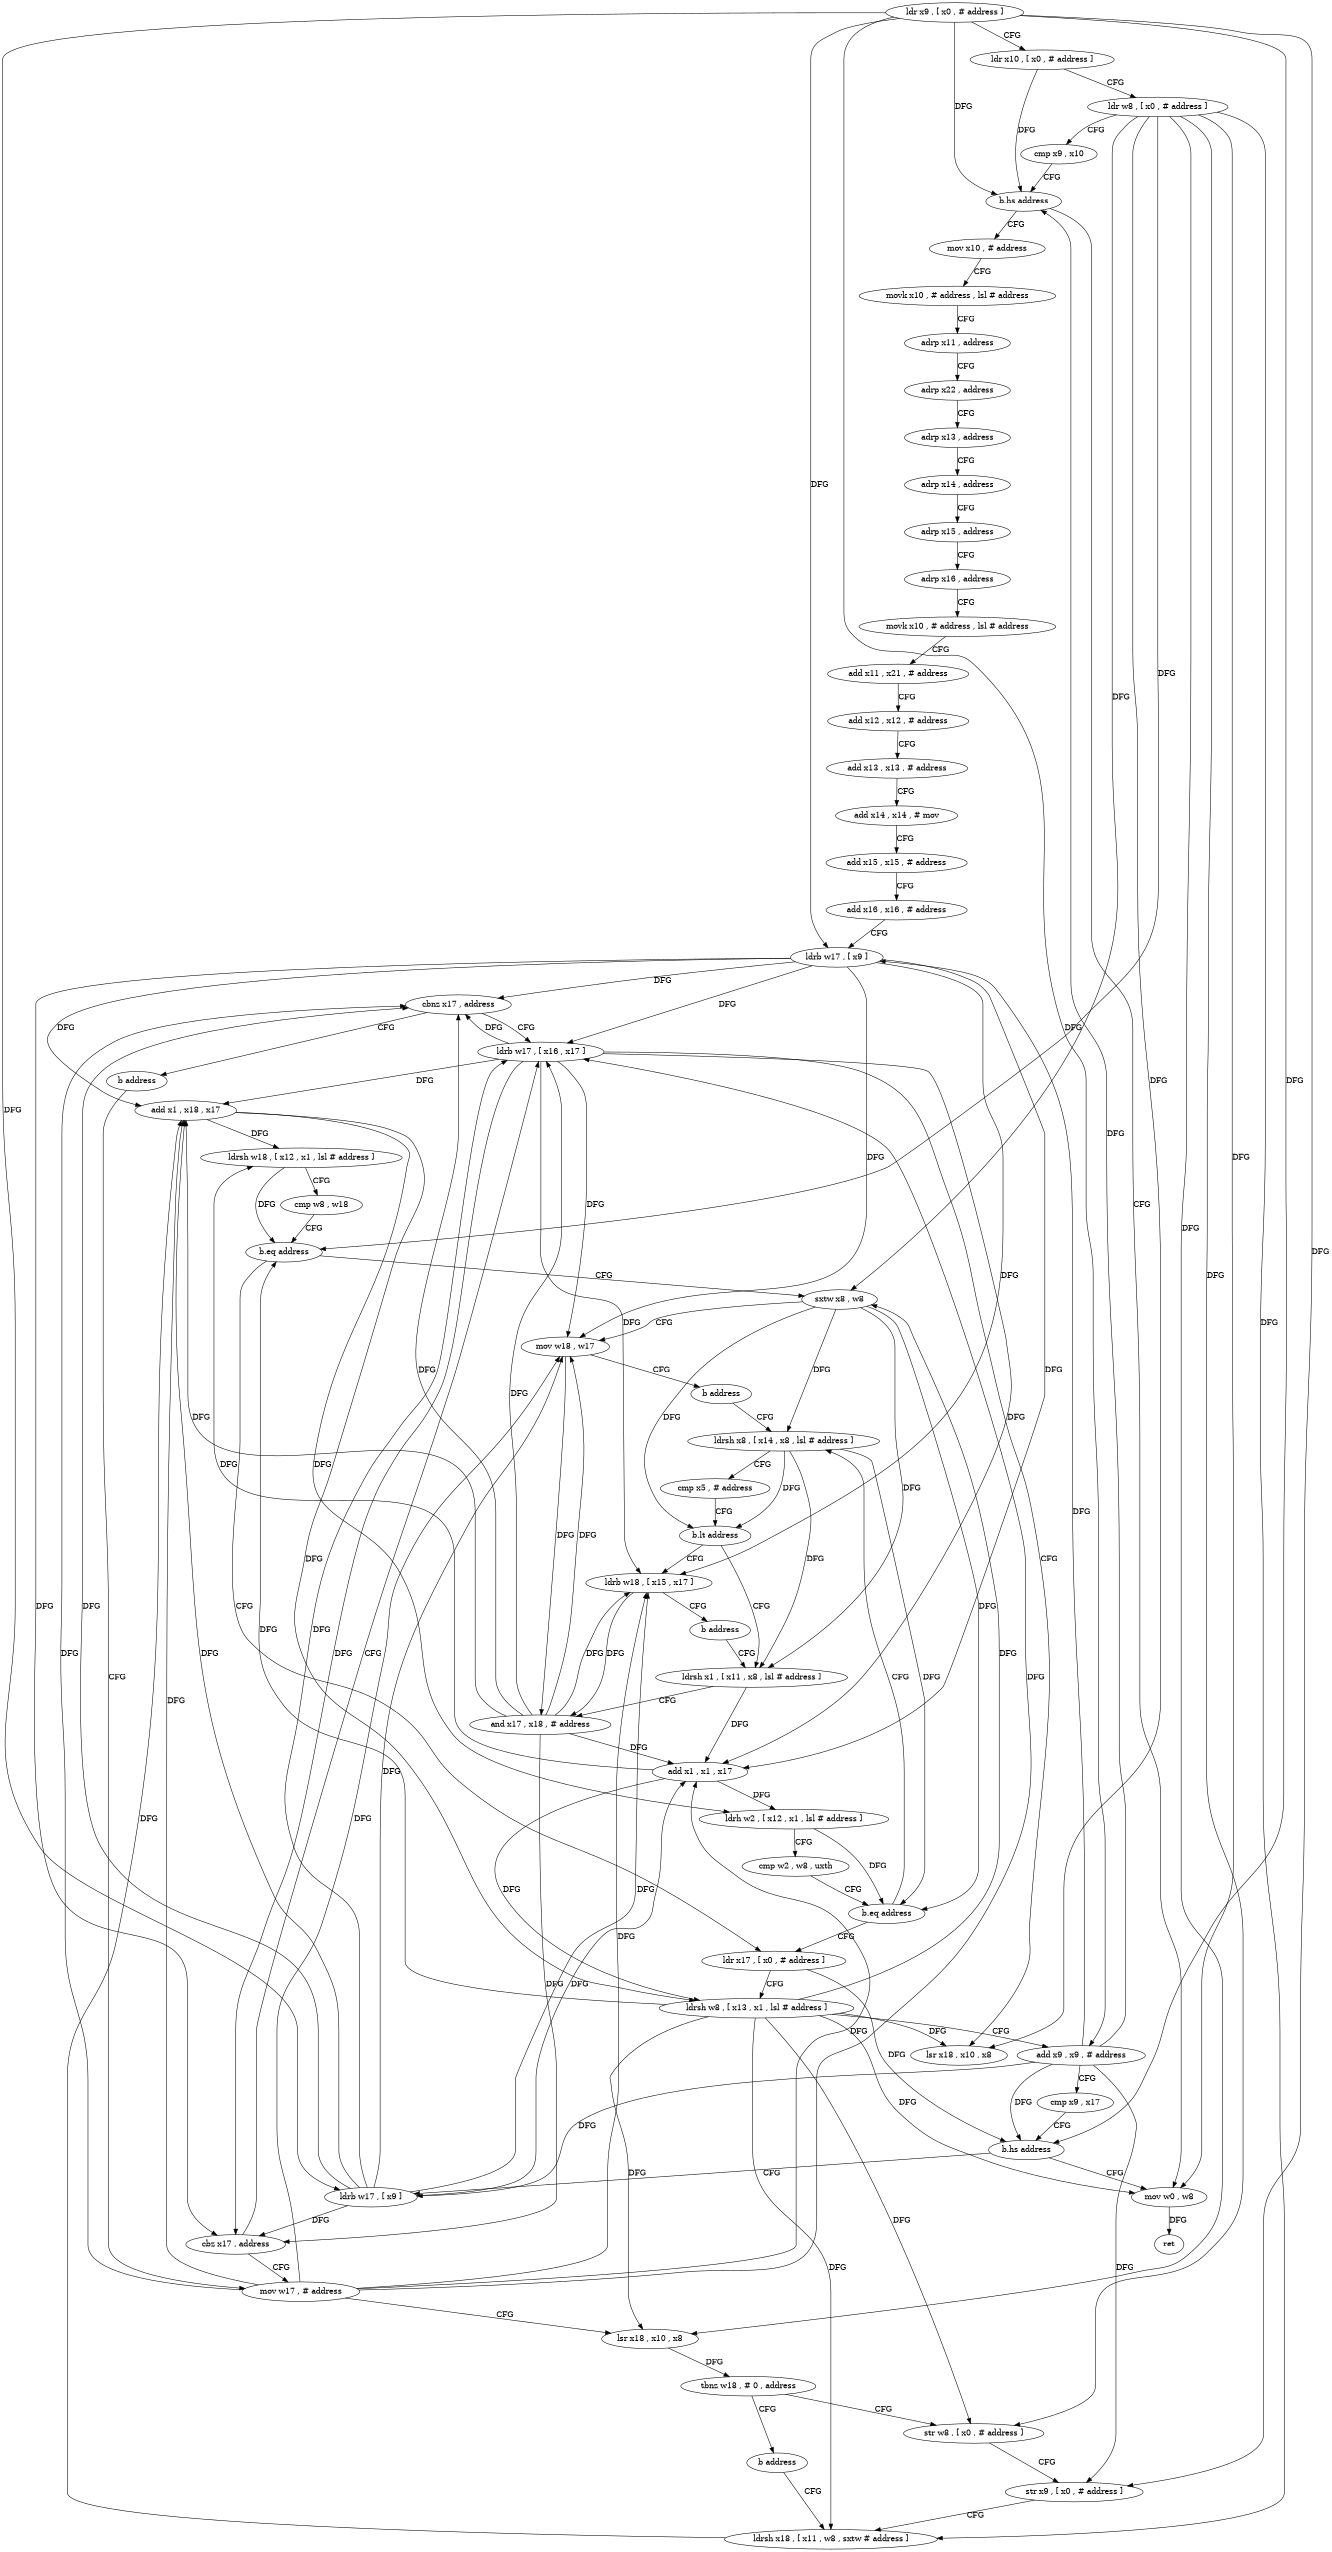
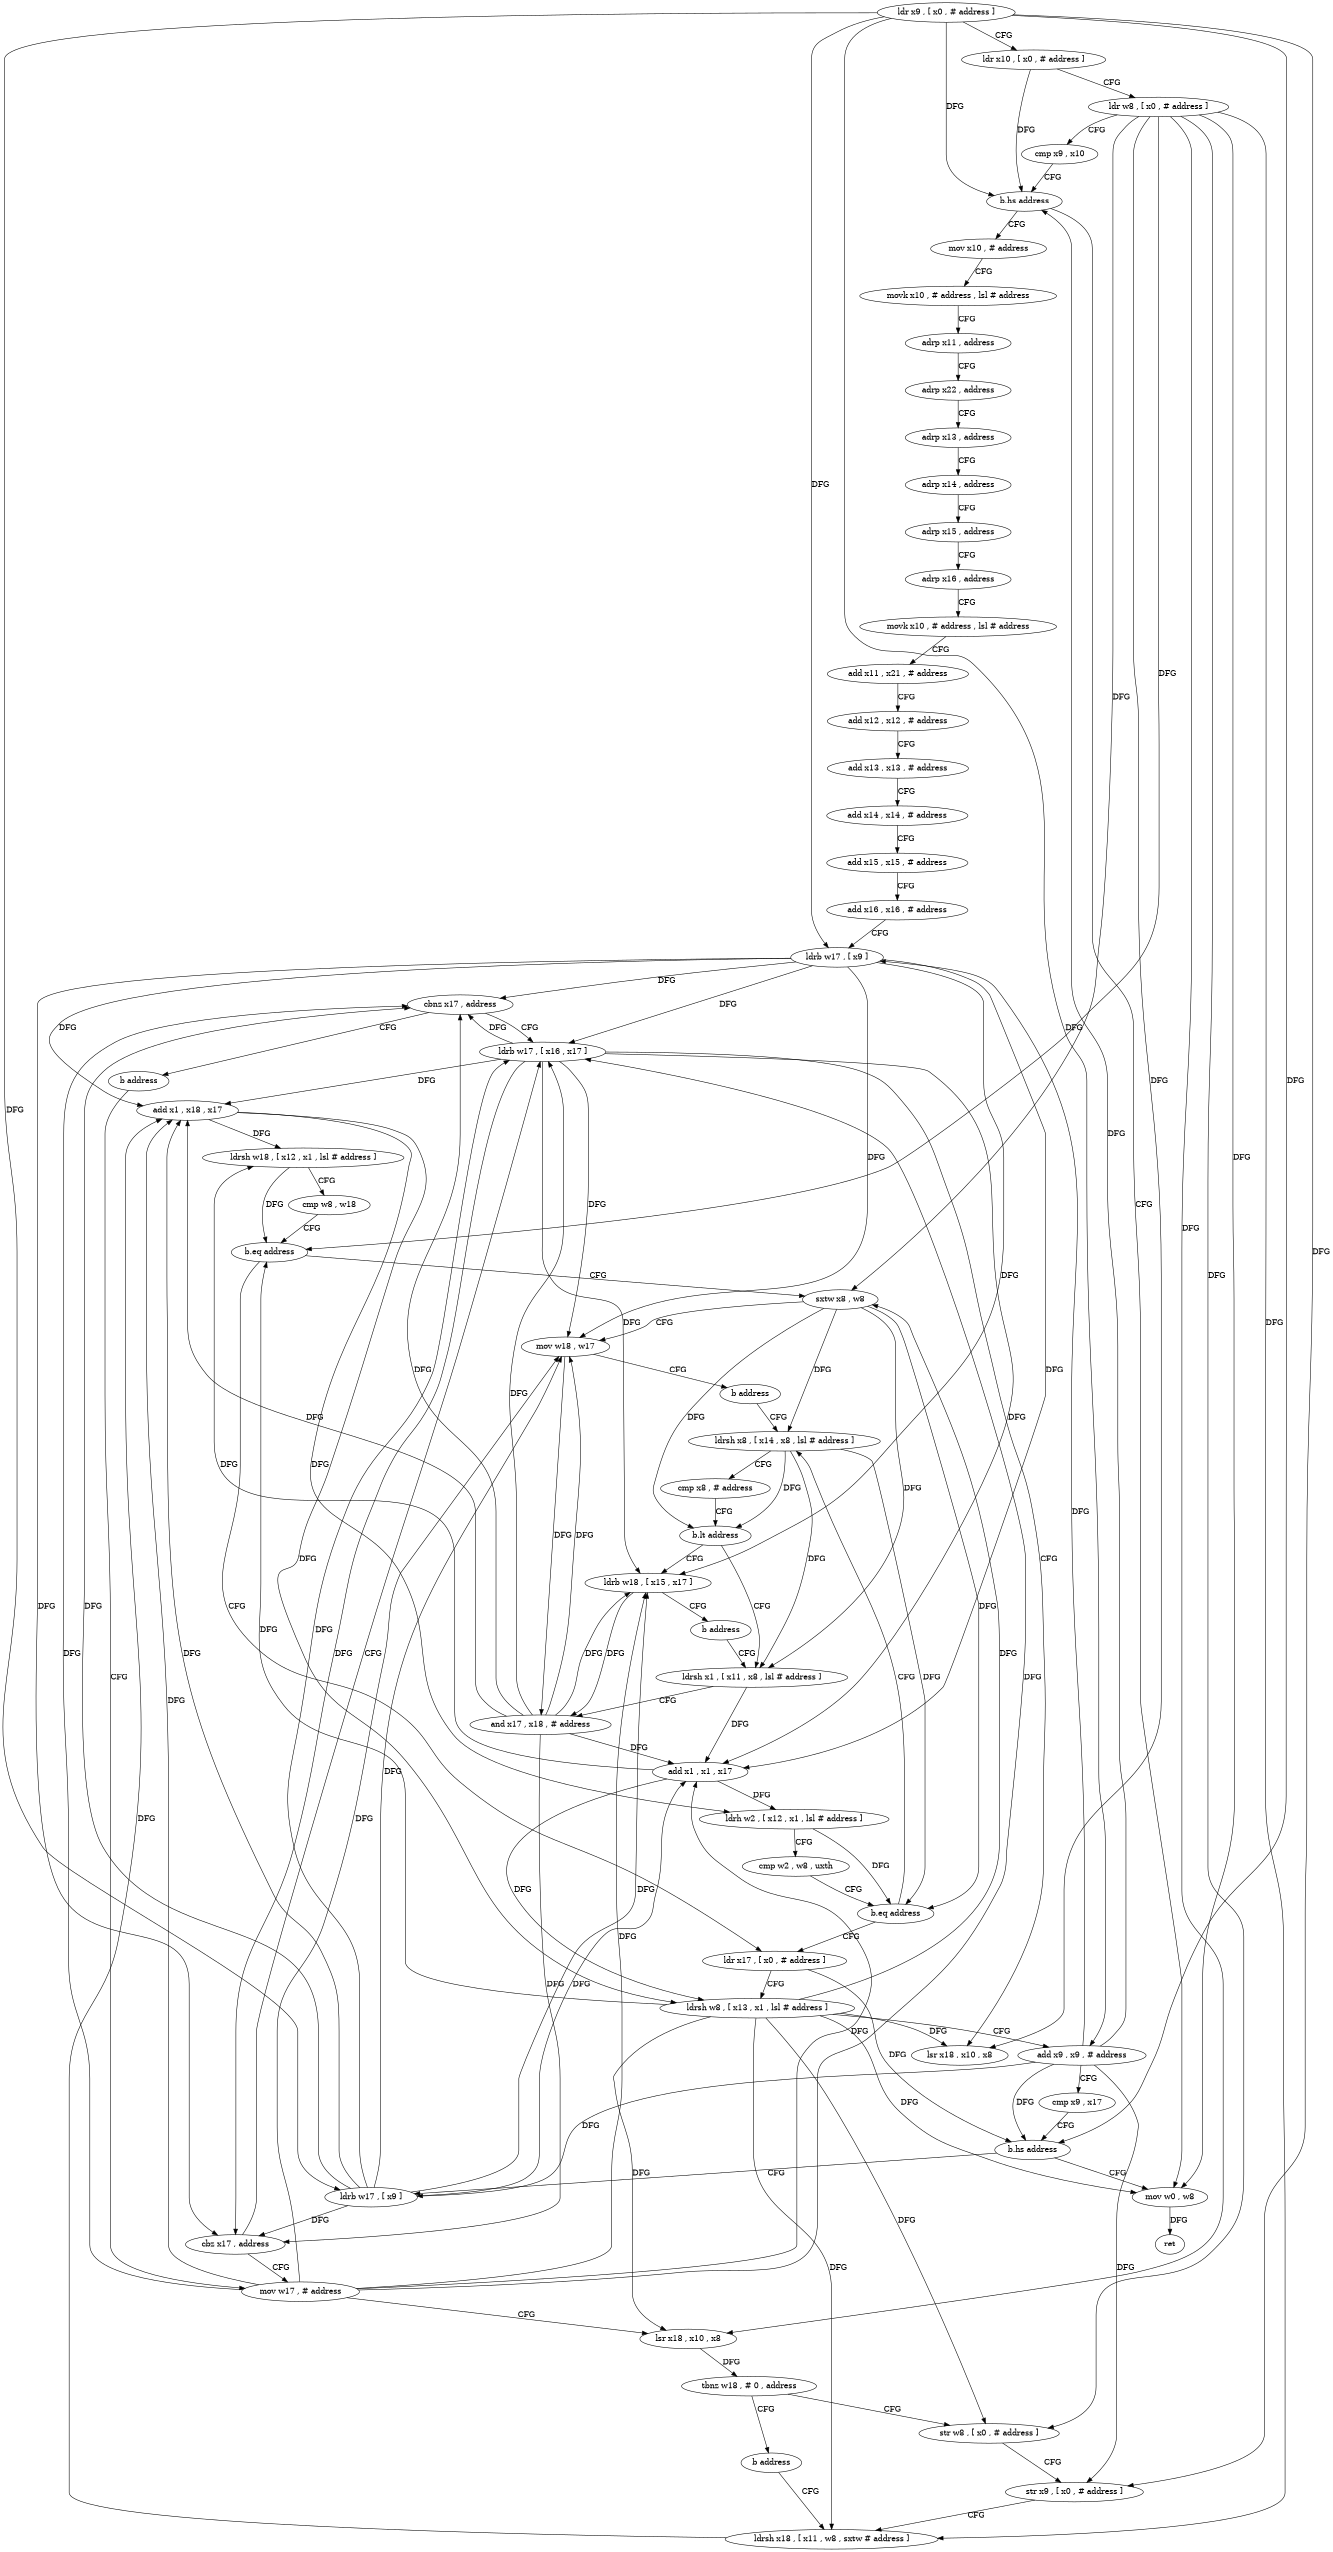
(897, 816) -> (897, 816)
(715, 1489) -> (715, 1489)
